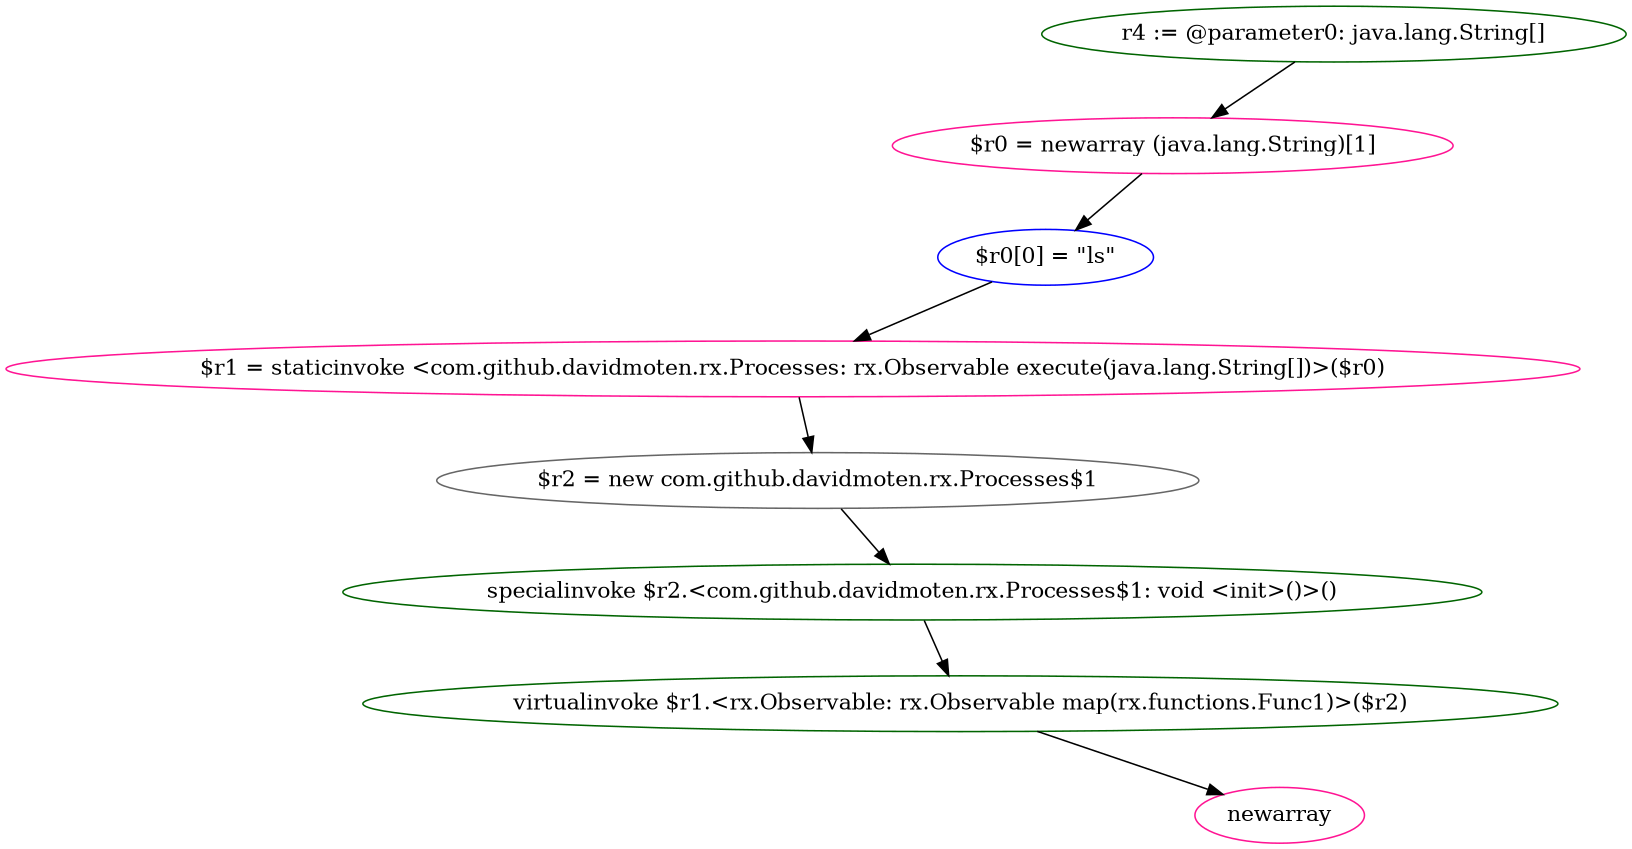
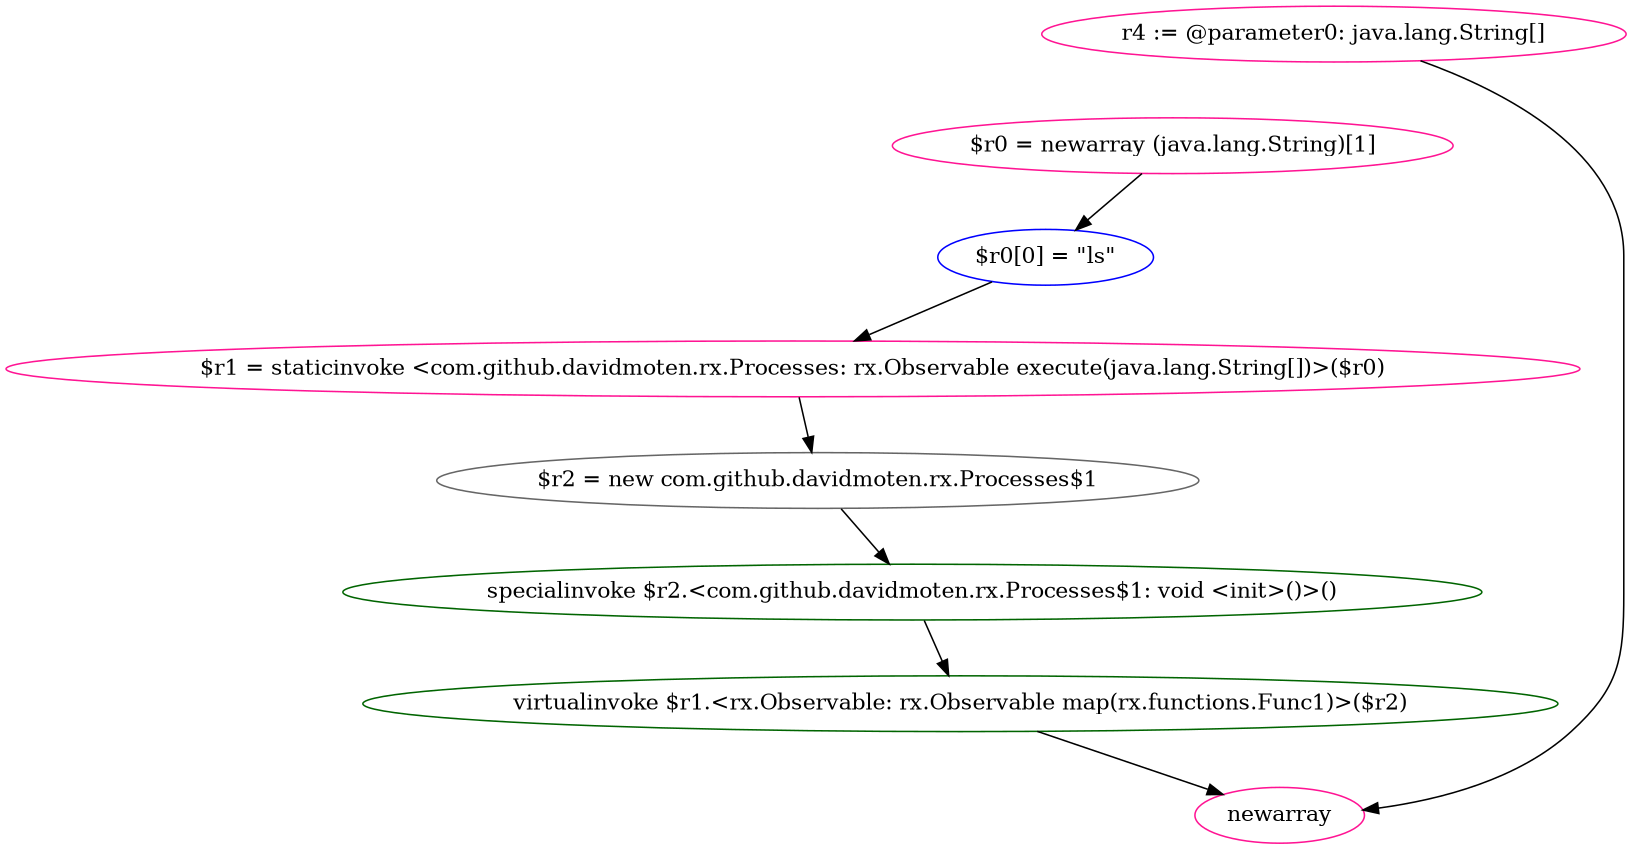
(1334, 34) -> (1334, 34)
(1260, 85) -> (1624, 457)
